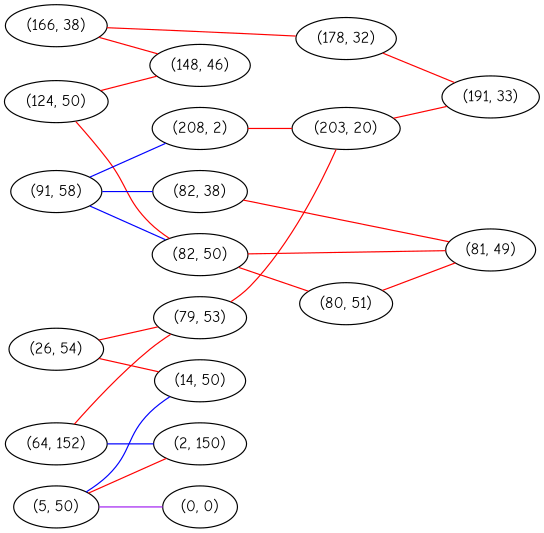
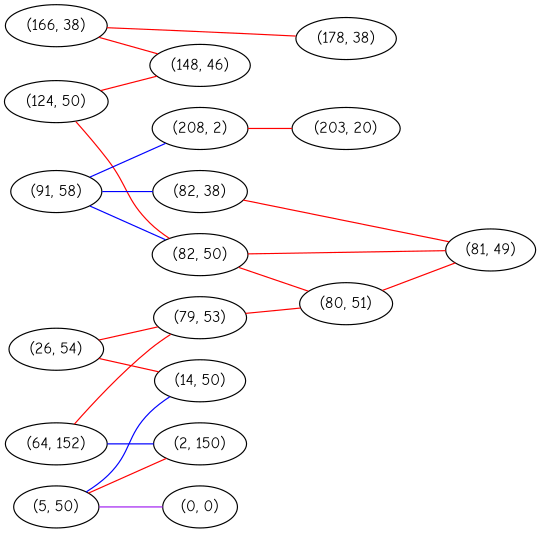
(346, 39) -> (346, 39)
(491, 97) -> none
(292, 232) -> (273, 311)
